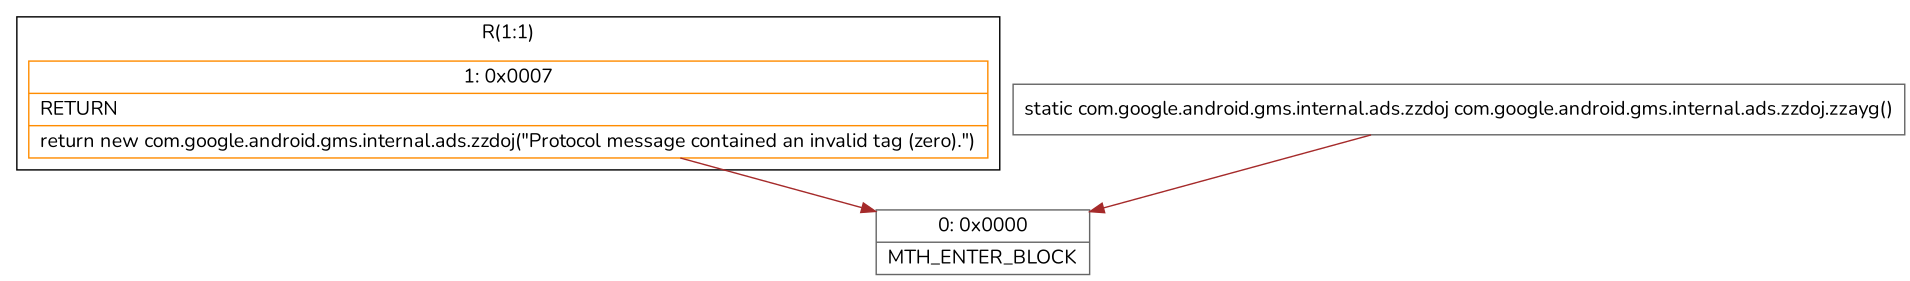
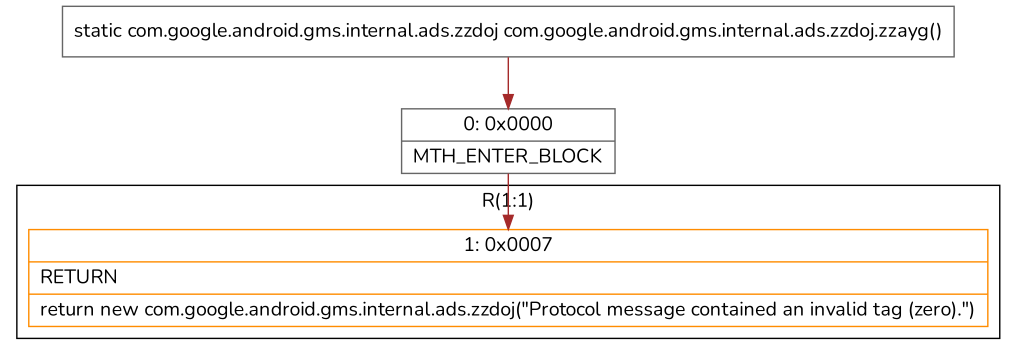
(771, 183) -> (508, 194)
